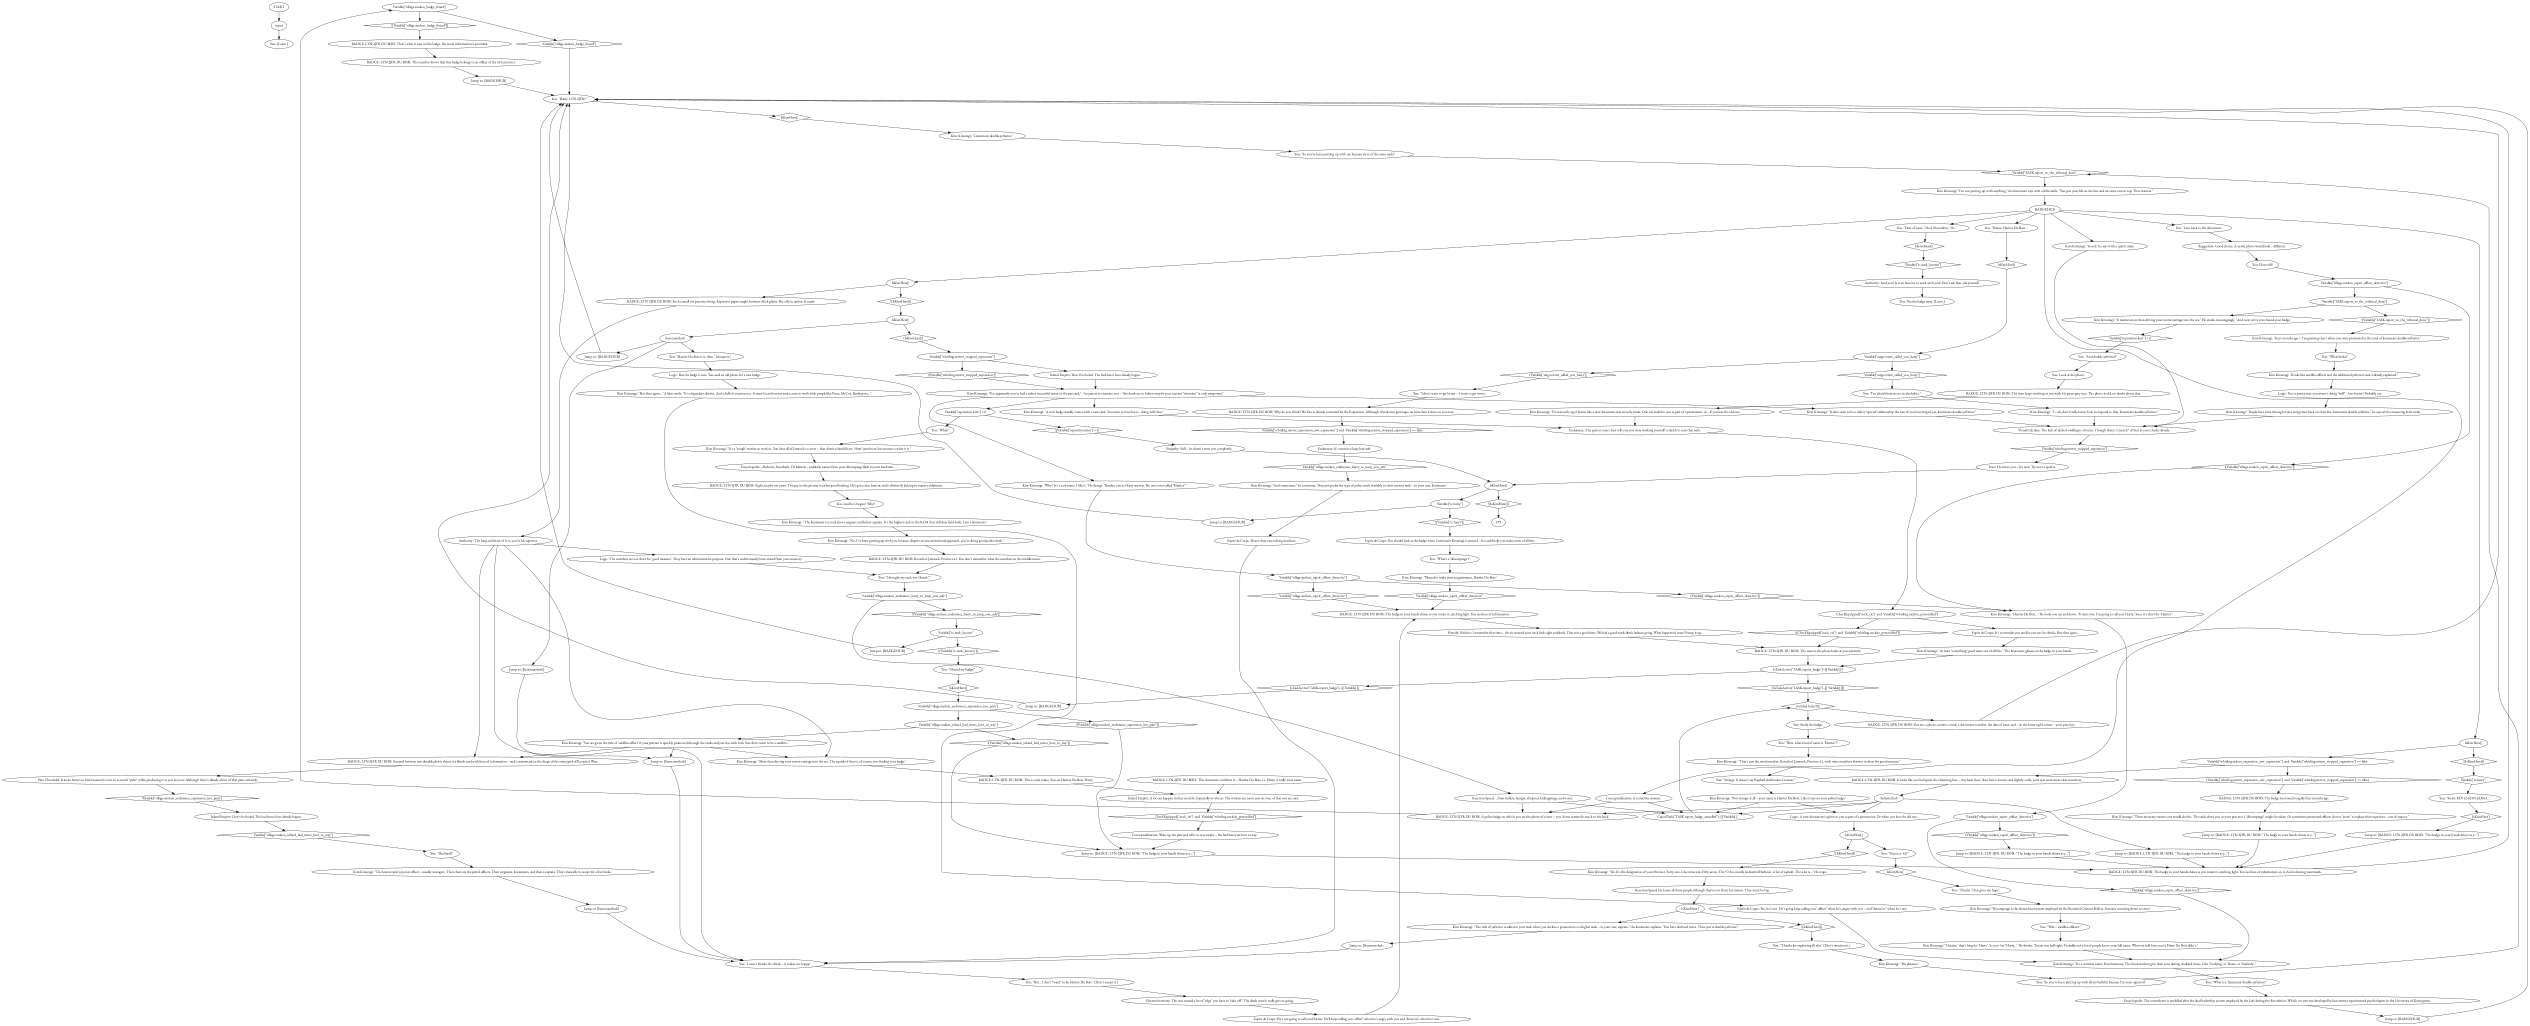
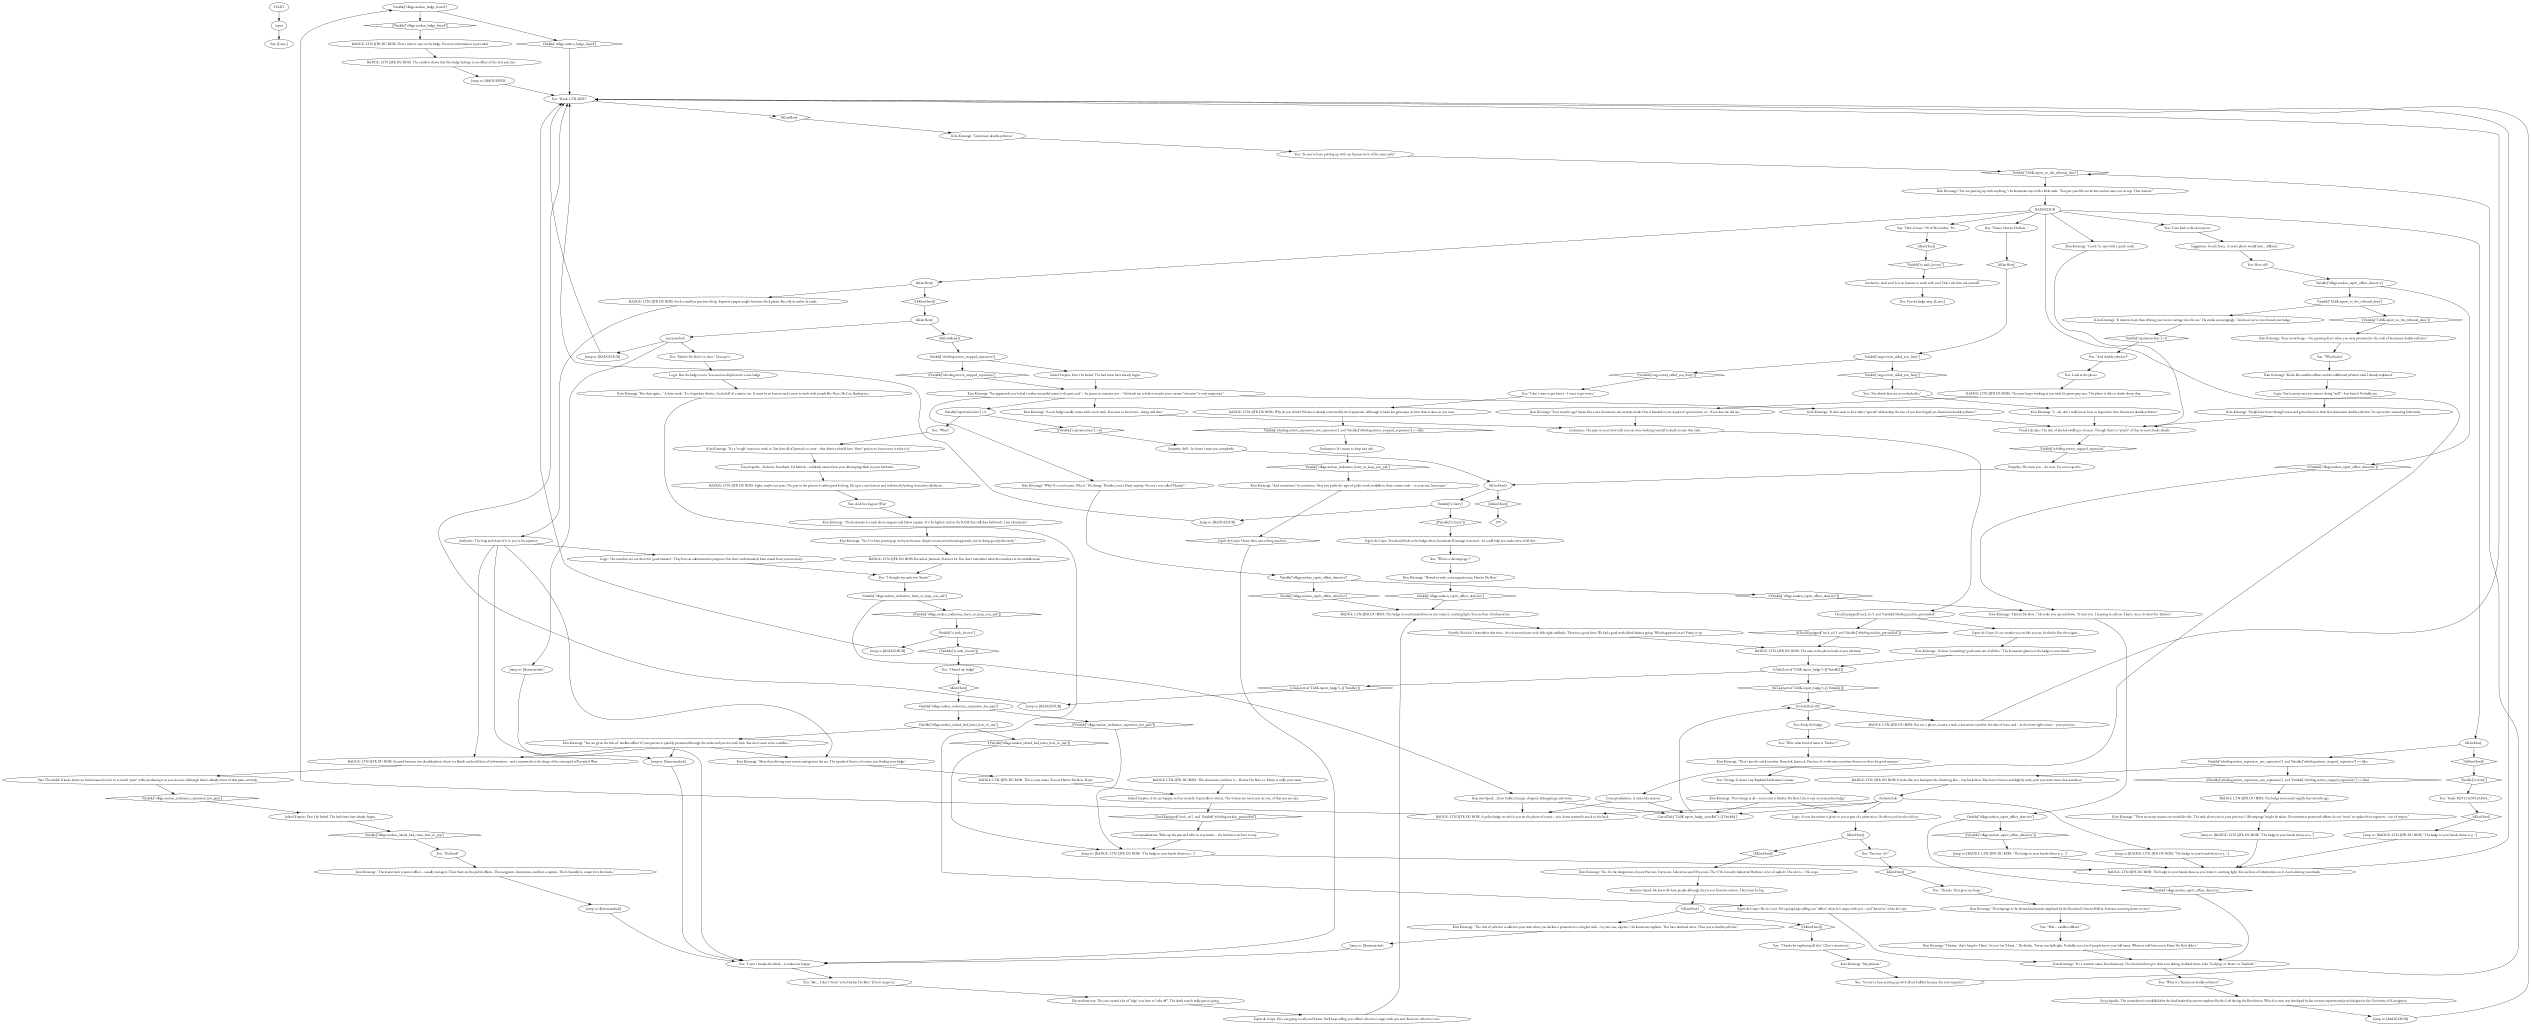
(2022, 467) -> (2045, 467)
(1499, 522) -> (1498, 522)
(1262, 541) -> (1253, 541)
